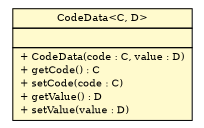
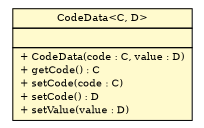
(61, 97) -> (60, 97)
